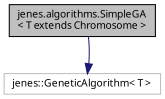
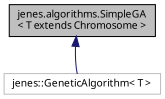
(89, 50) -> (76, 60)
